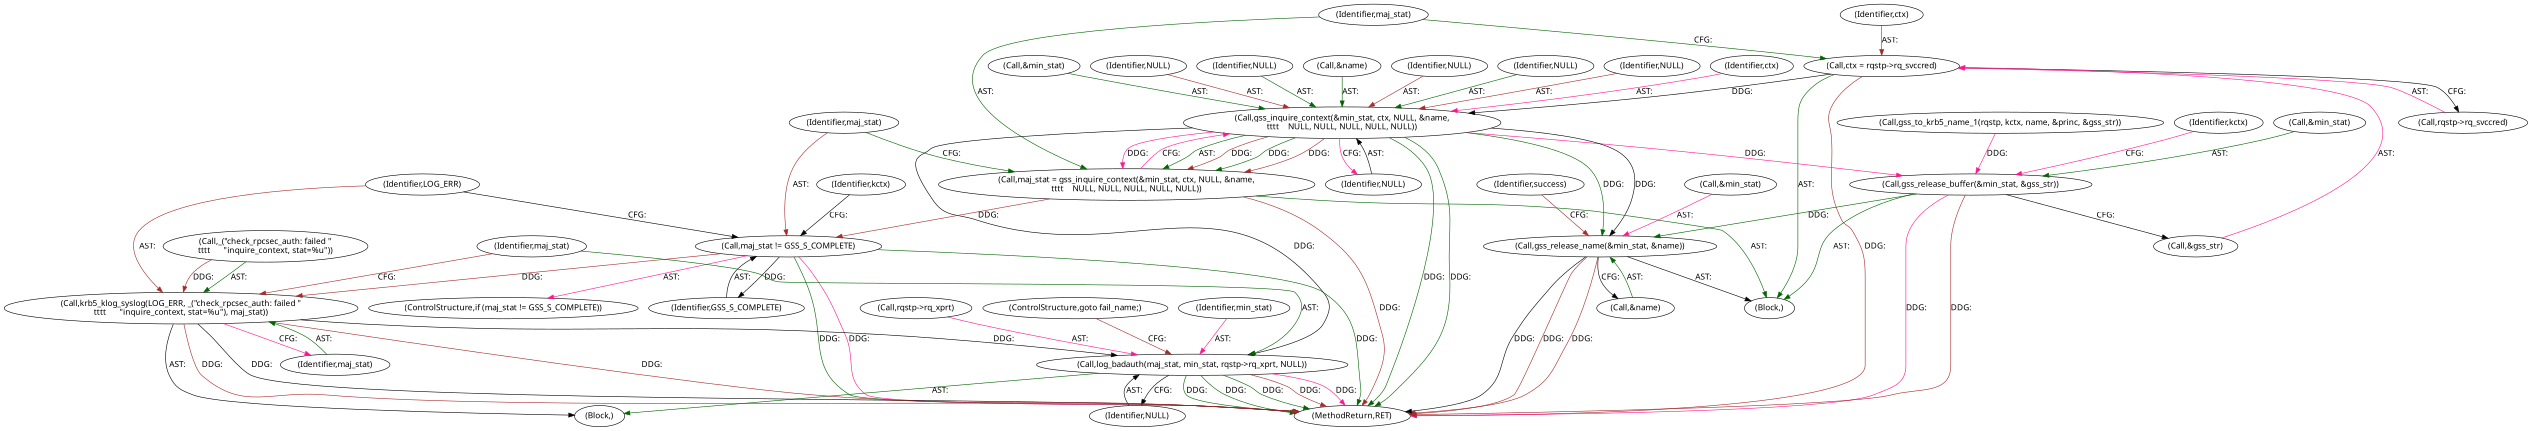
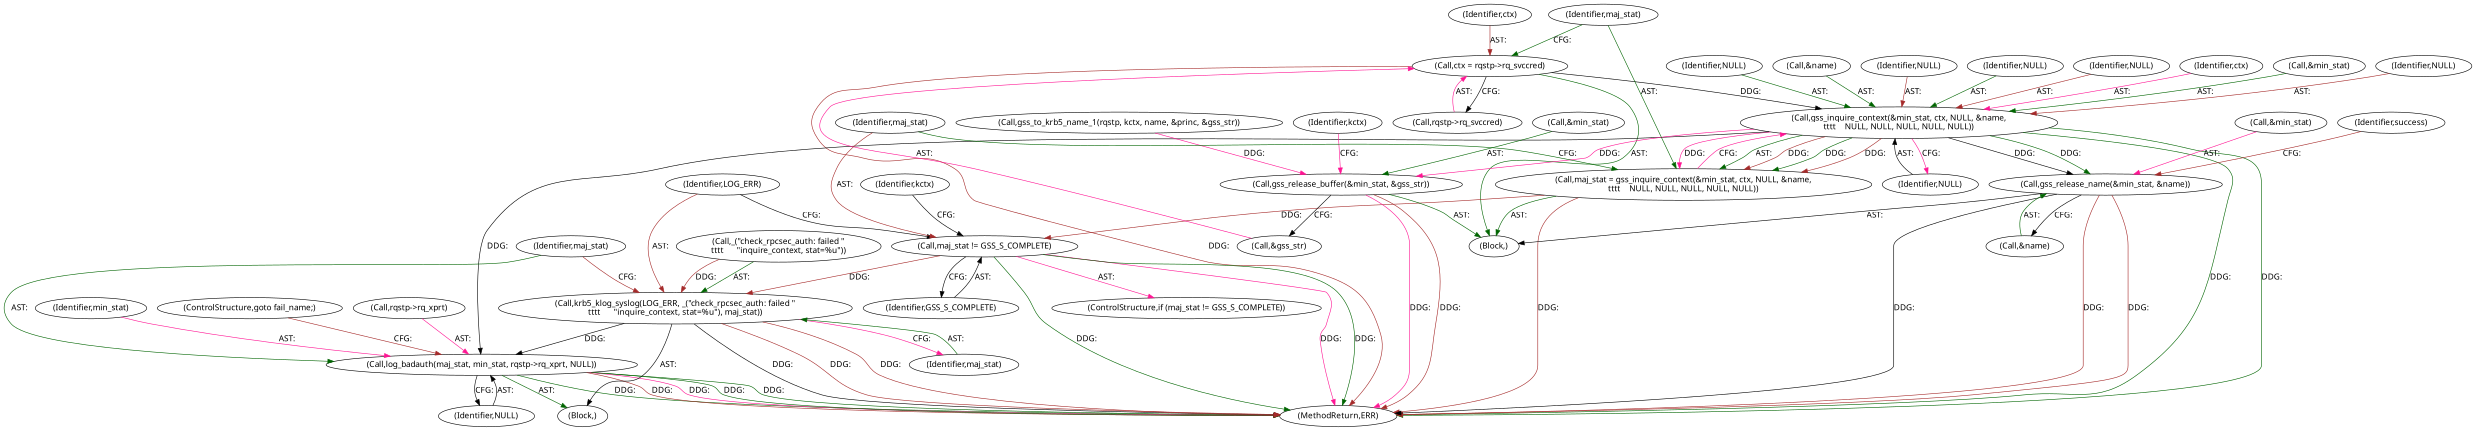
(1788, 215) -> none
(776, 277) -> (959, 277)
(1352, 416) -> (1338, 416)
